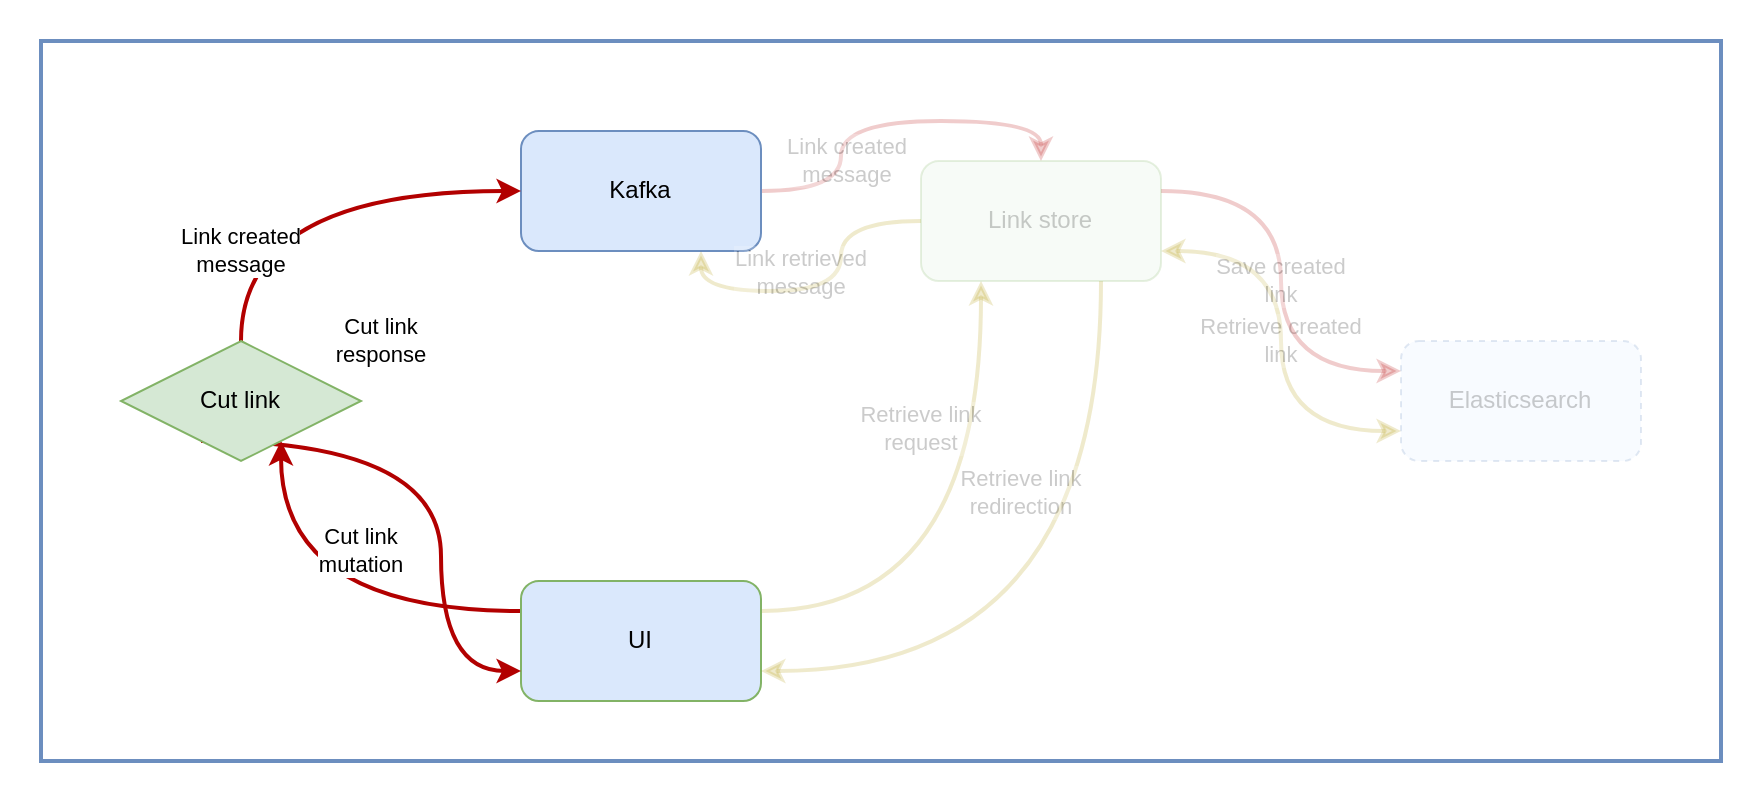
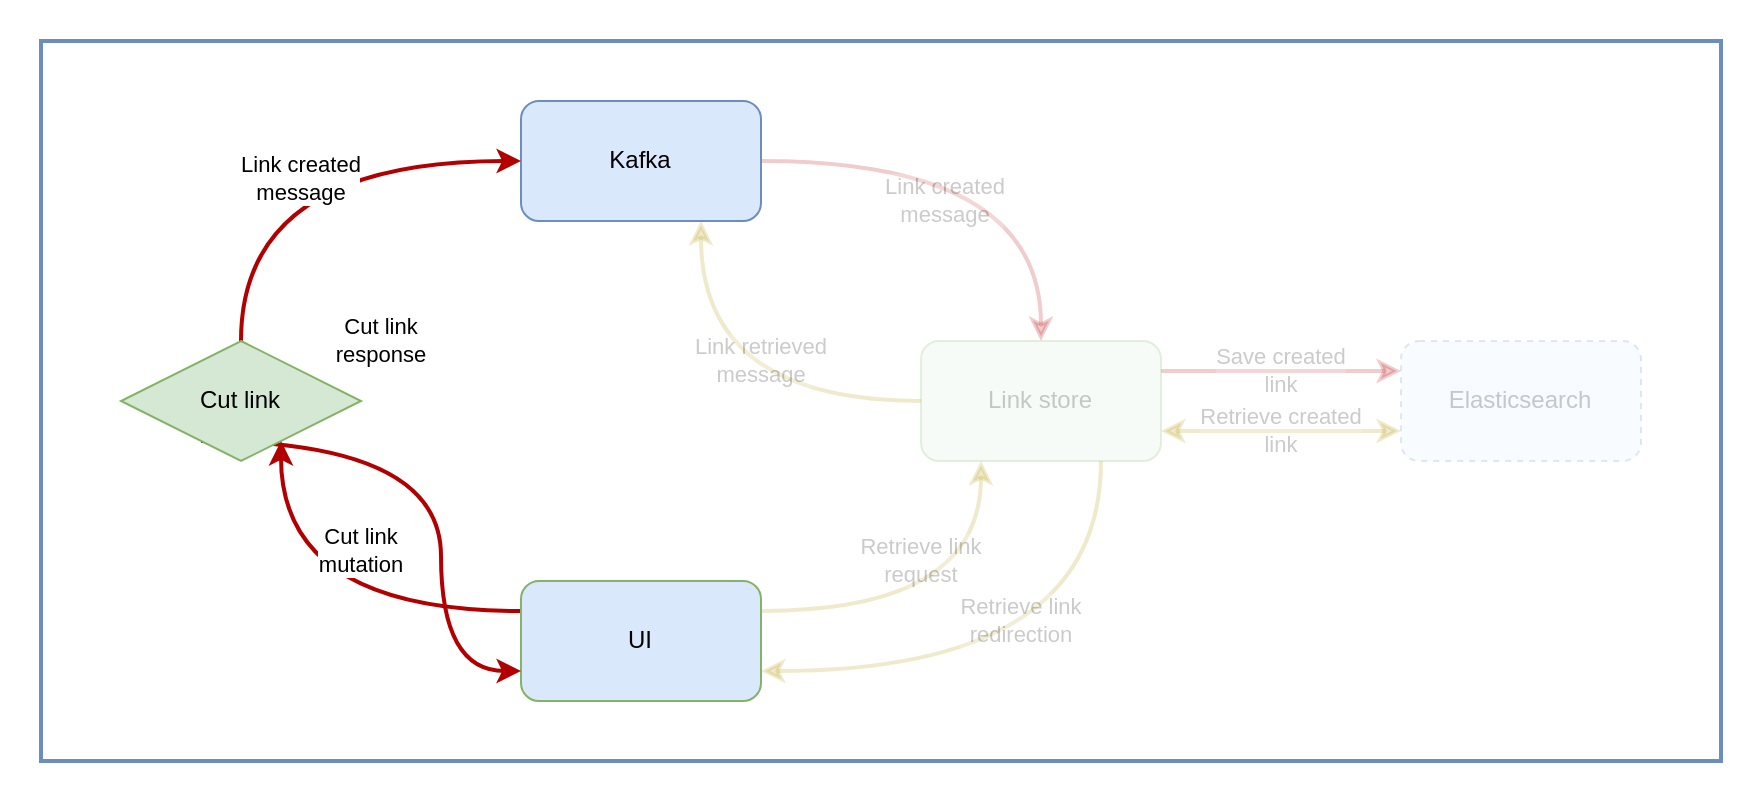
(641, 191) -> (641, 161)
(1041, 221) -> (1041, 401)
